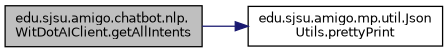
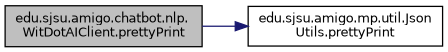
(104, 26) -> (104, 26)
